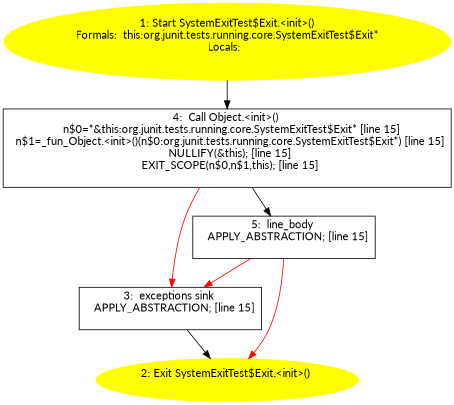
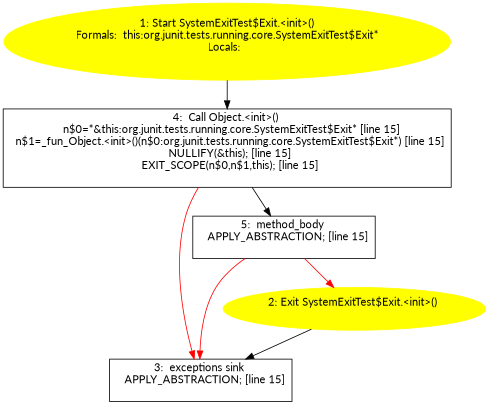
(284, 237) -> (284, 237)
(196, 341) -> (282, 342)
